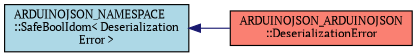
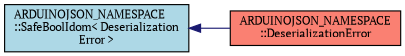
(321, 28) -> (315, 28)
